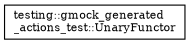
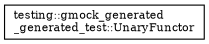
(95, 22) -> (104, 22)
